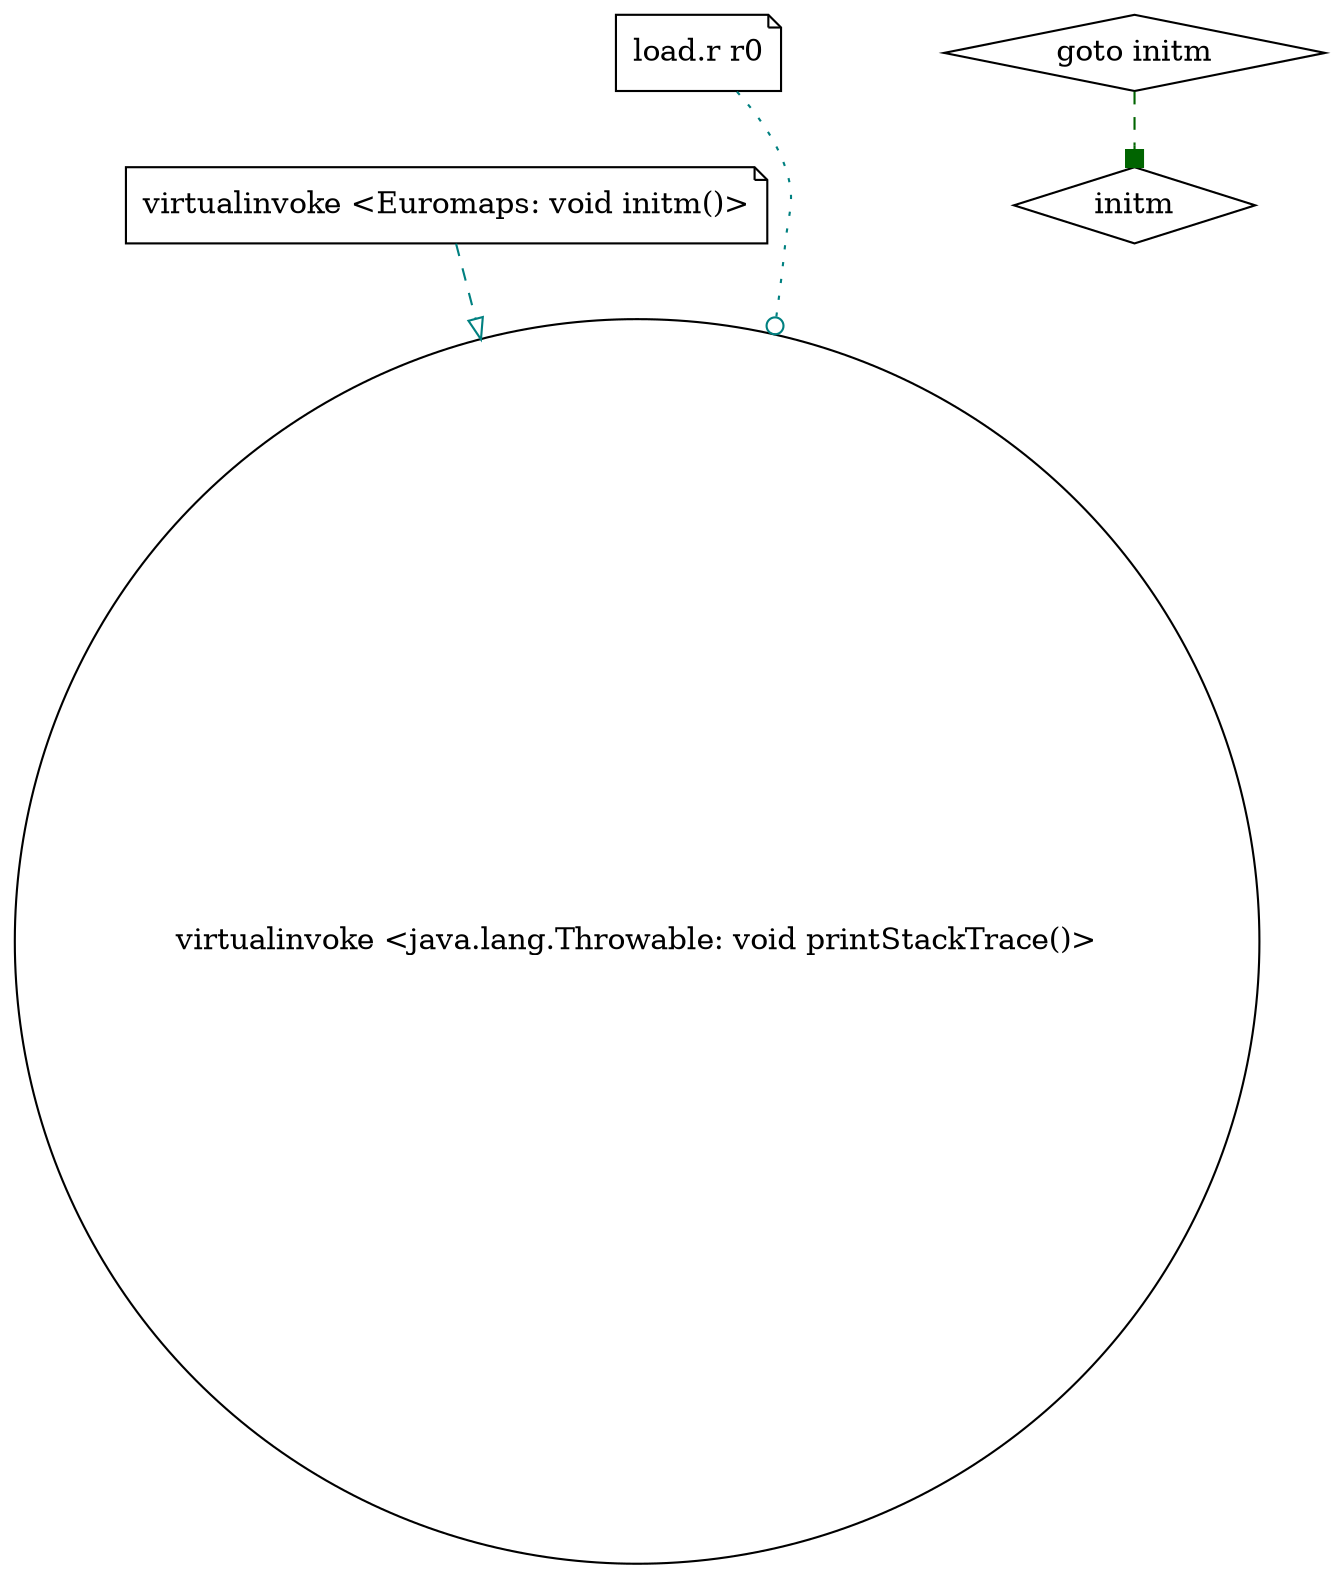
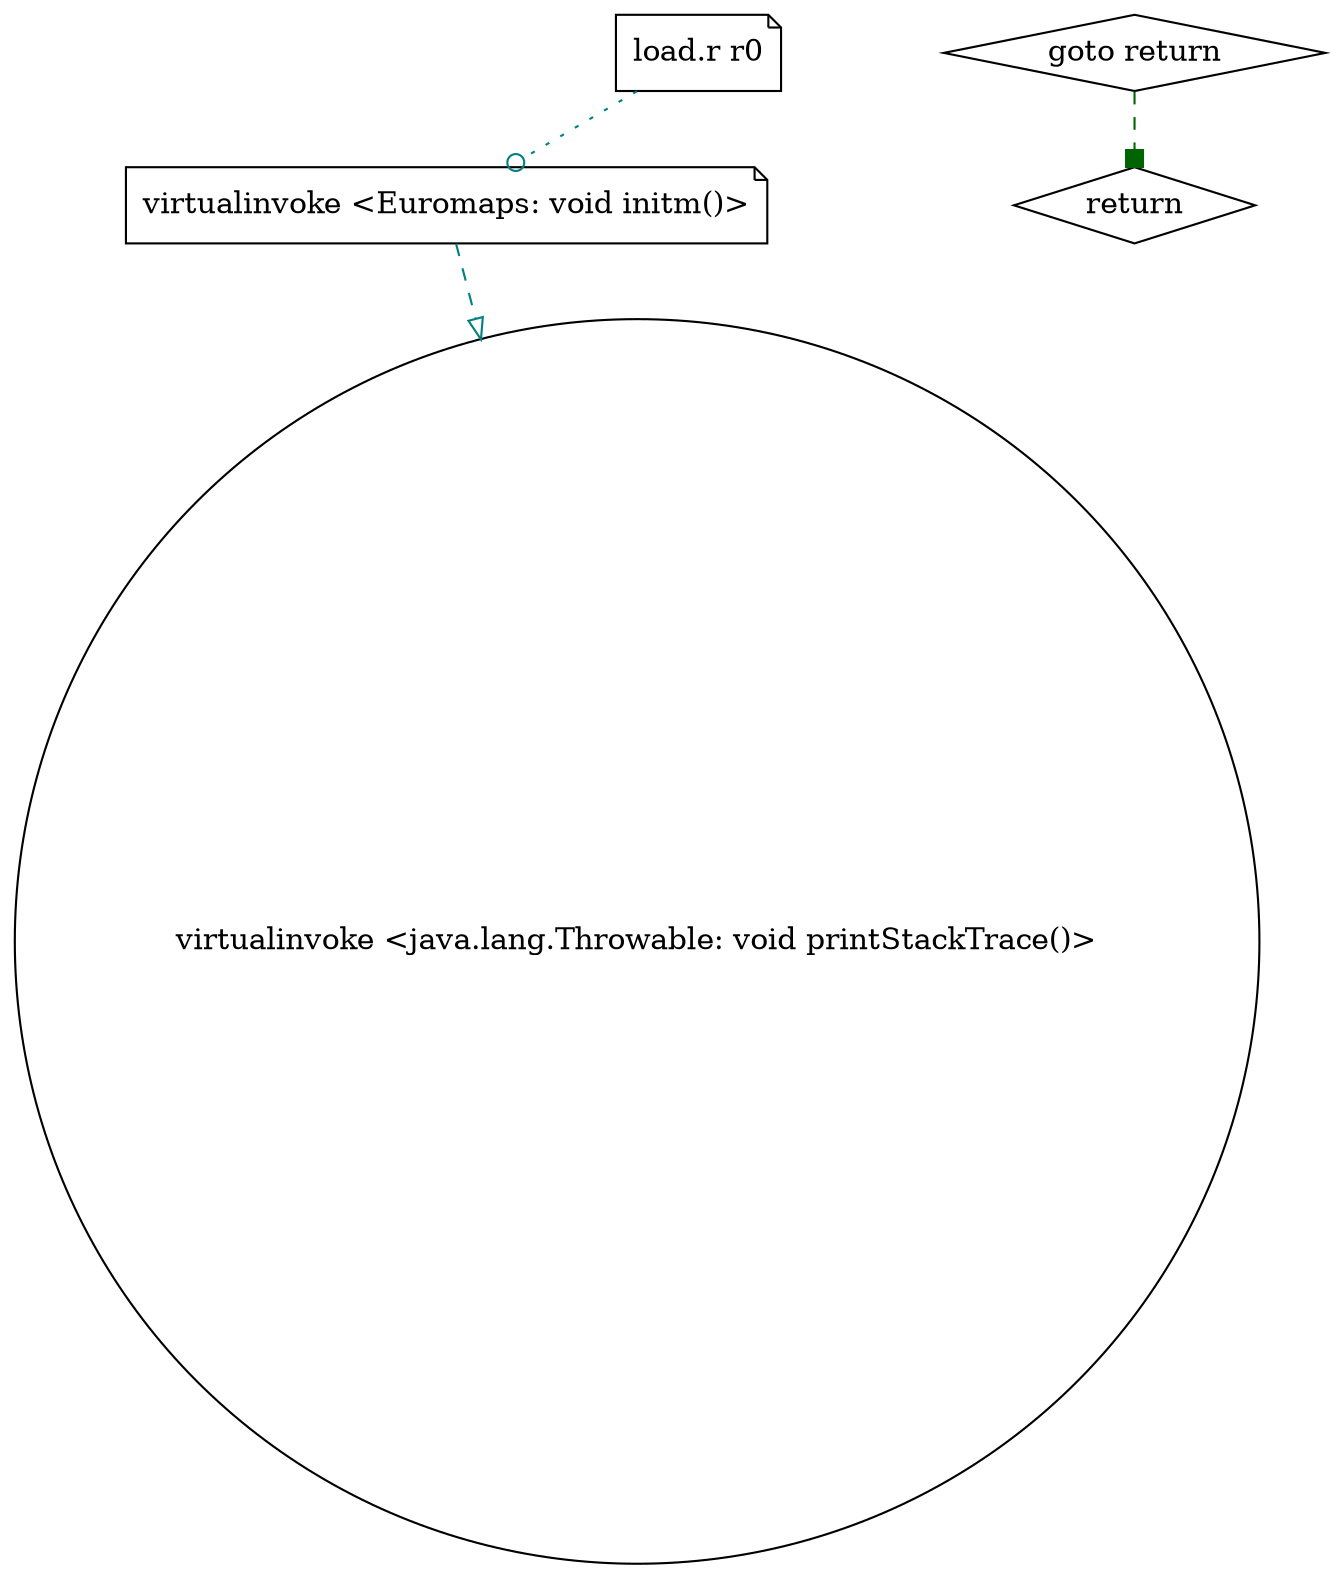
(1135, 53) -> (1135, 53)
(791, 197) -> (580, 125)
(1135, 205) -> (1135, 205)
